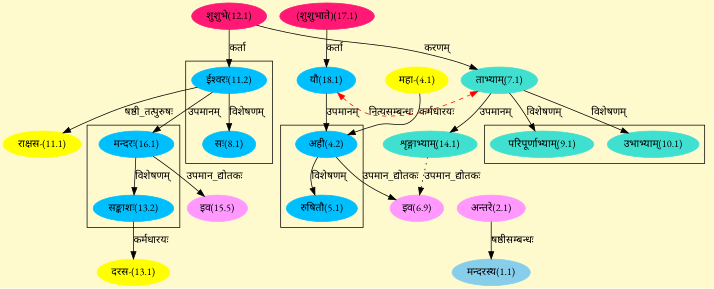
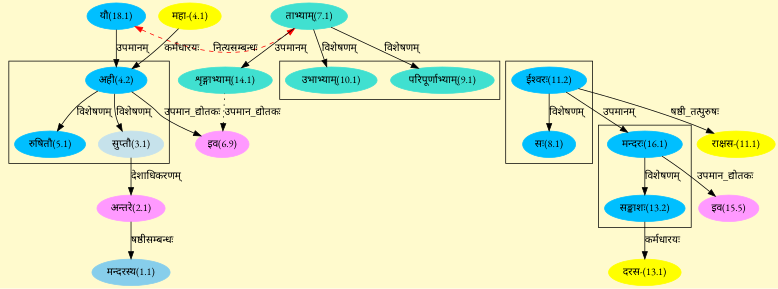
(229, 16) -> none
(327, 16) -> none
none -> (131, 144)
